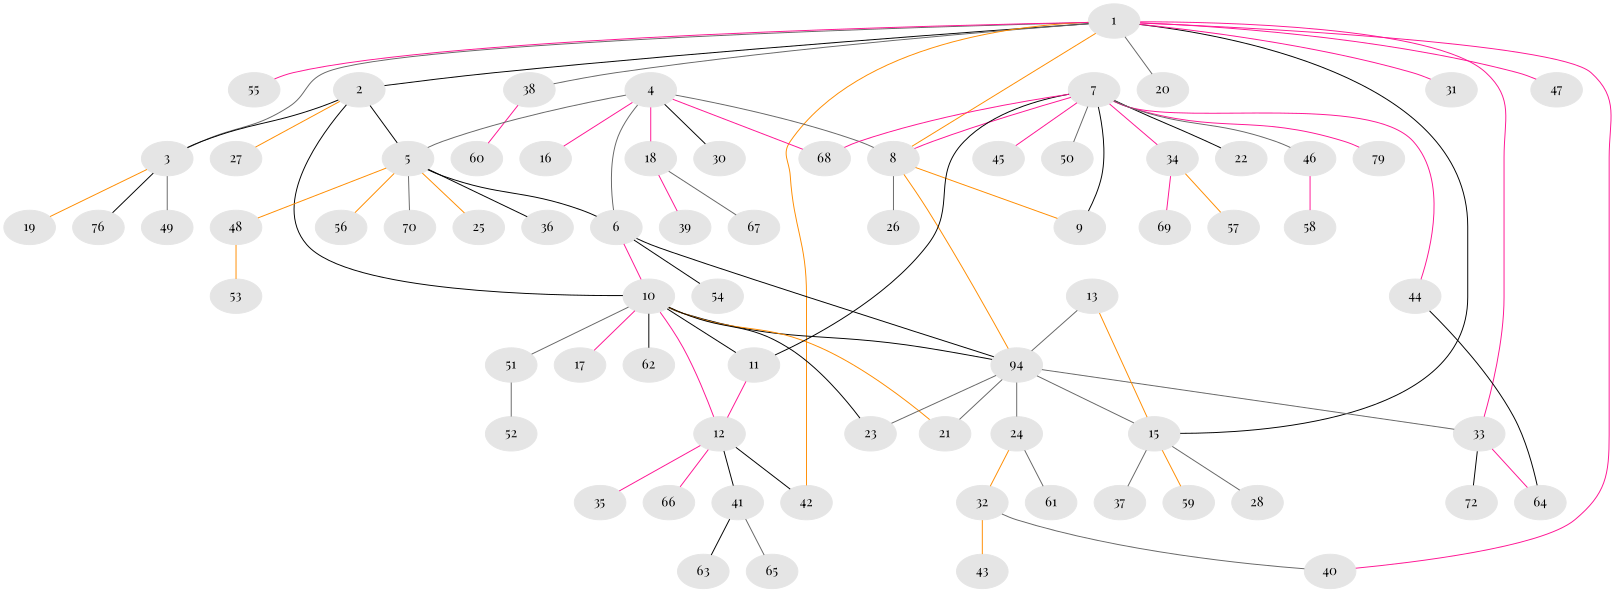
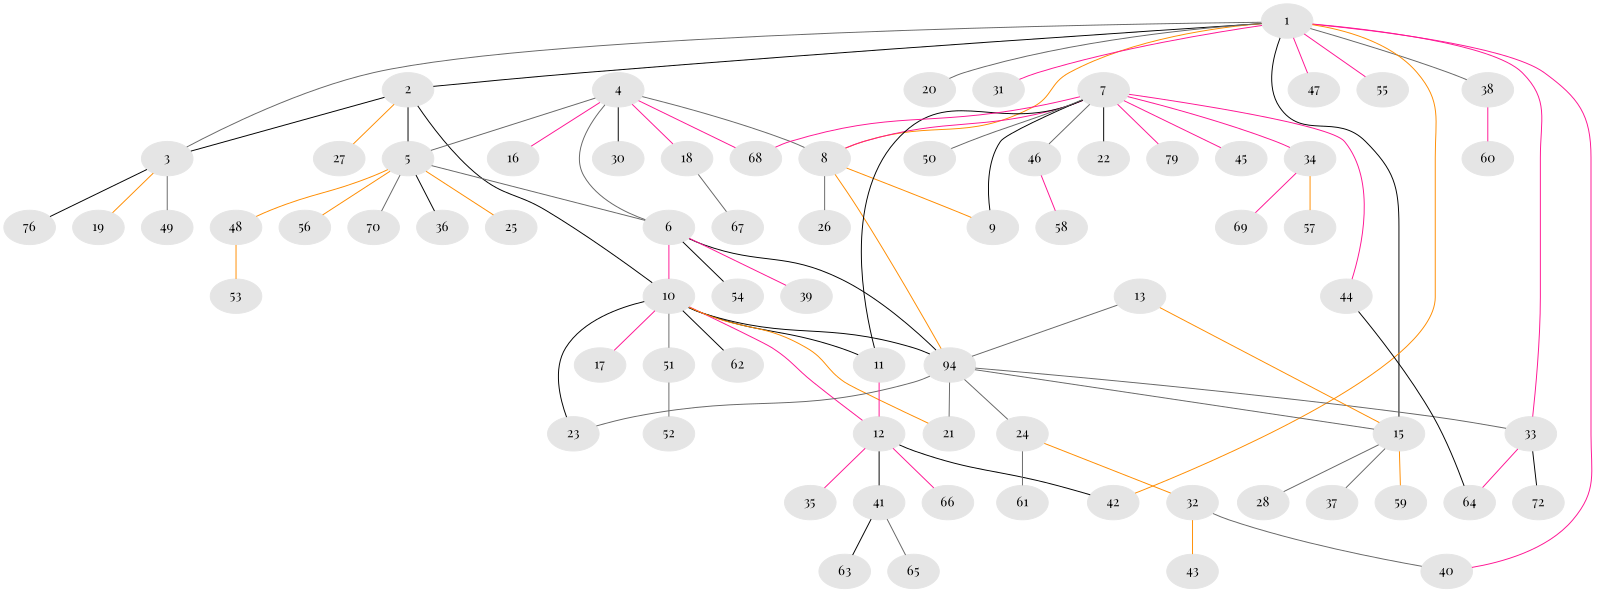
(512, 193) -> (538, 193)
(668, 193) -> (738, 262)
